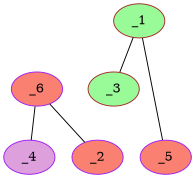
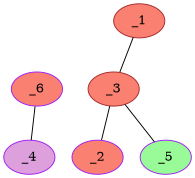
(139, 21) -> (139, 21)
(114, 89) -> (114, 89)
(152, 89) -> (140, 123)
(67, 123) -> (106, 123)
(166, 157) -> (166, 157)
